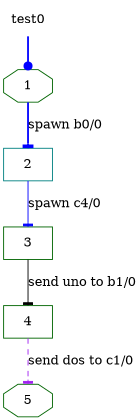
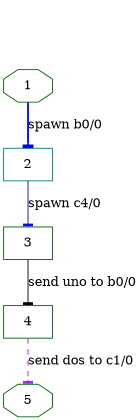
(28, 20) -> none
(82, 283) -> (82, 283)
